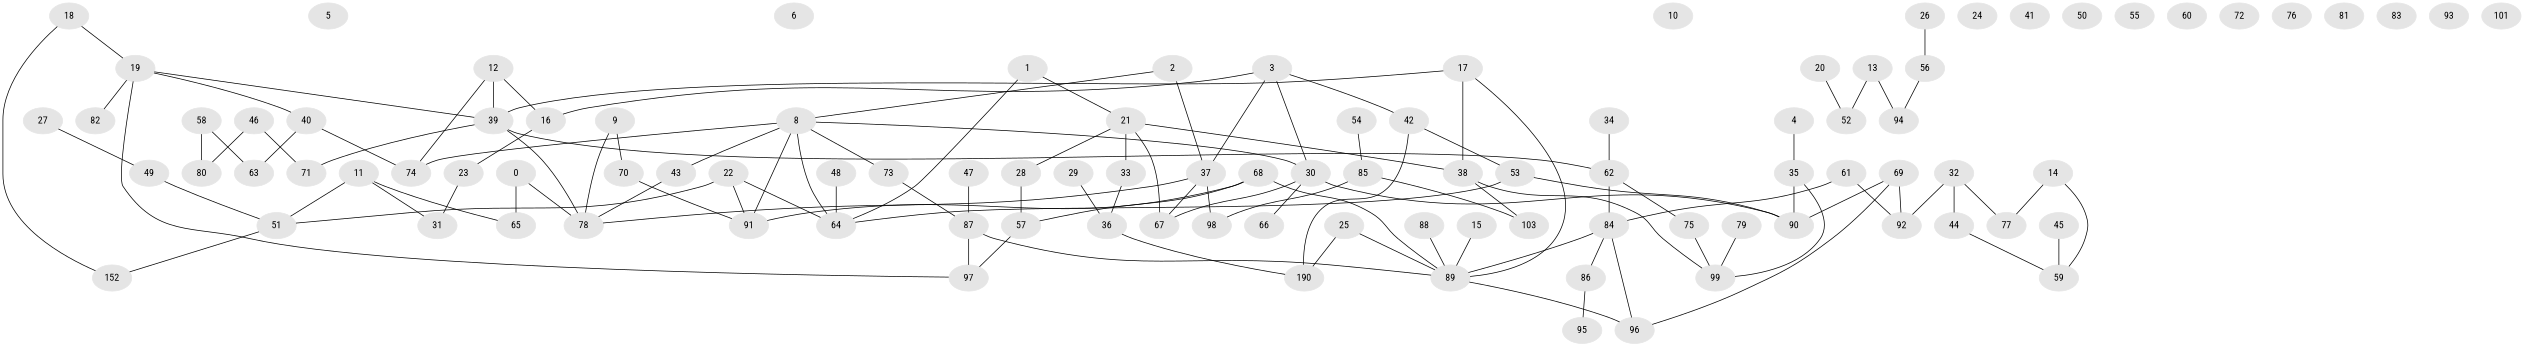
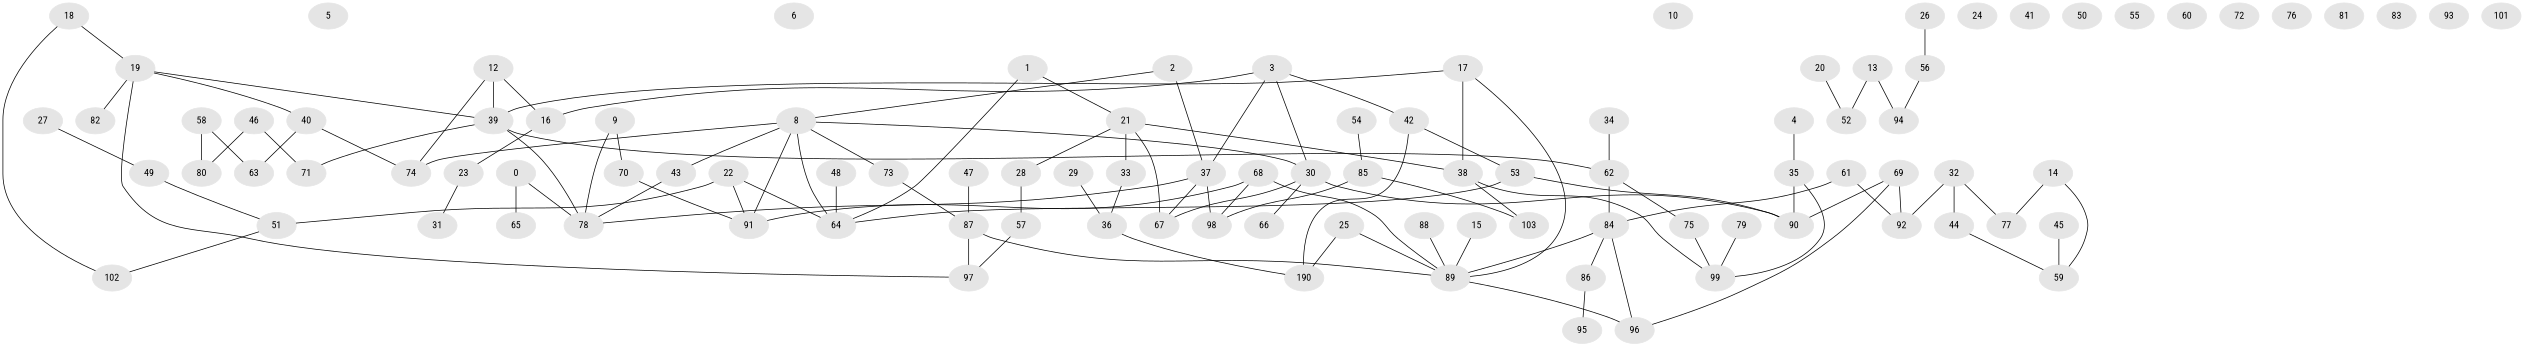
(359, 173) -> none
(1142, 204) -> (1240, 194)
(112, 278) -> (112, 278)
